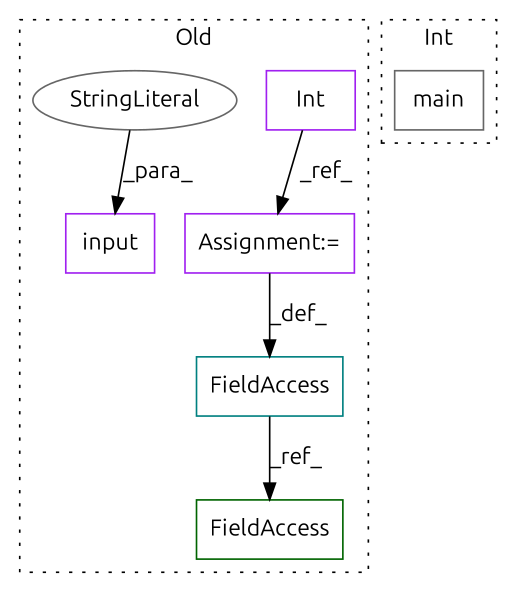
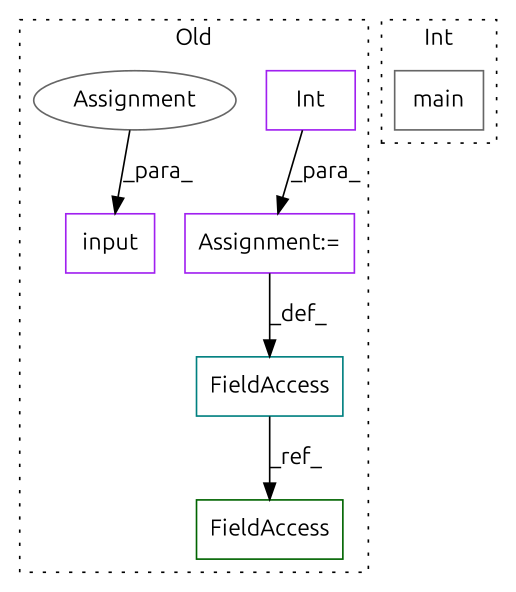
(135, 100) -> (135, 100)
(326, 172) -> (326, 172)
